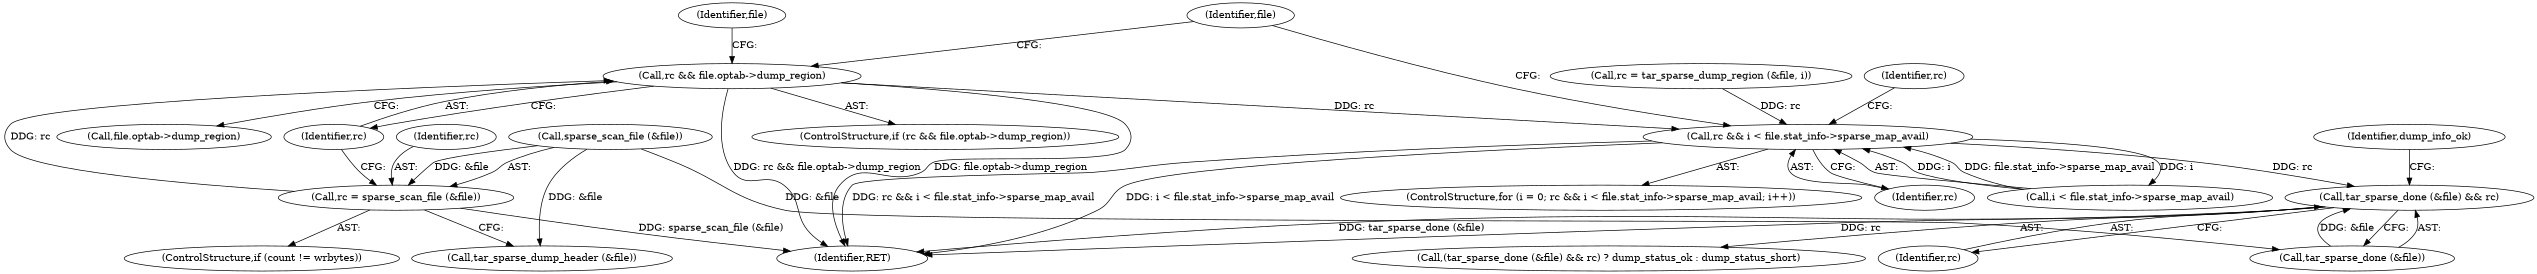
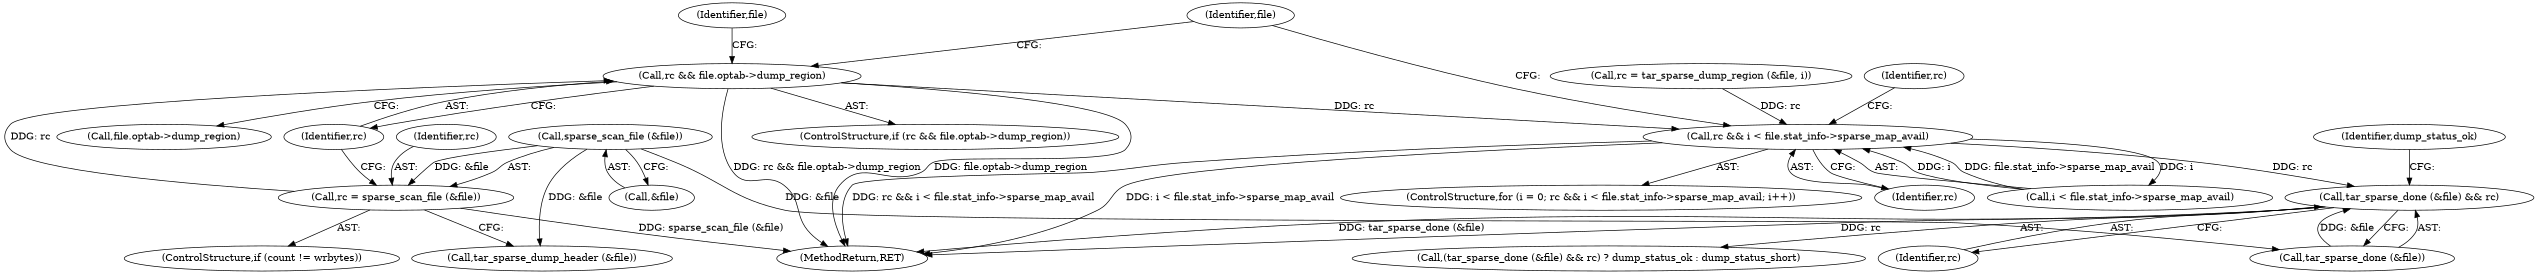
(2409, 137) -> (2409, 137)
none -> (652, 198)
(852, 258) -> (852, 258)
